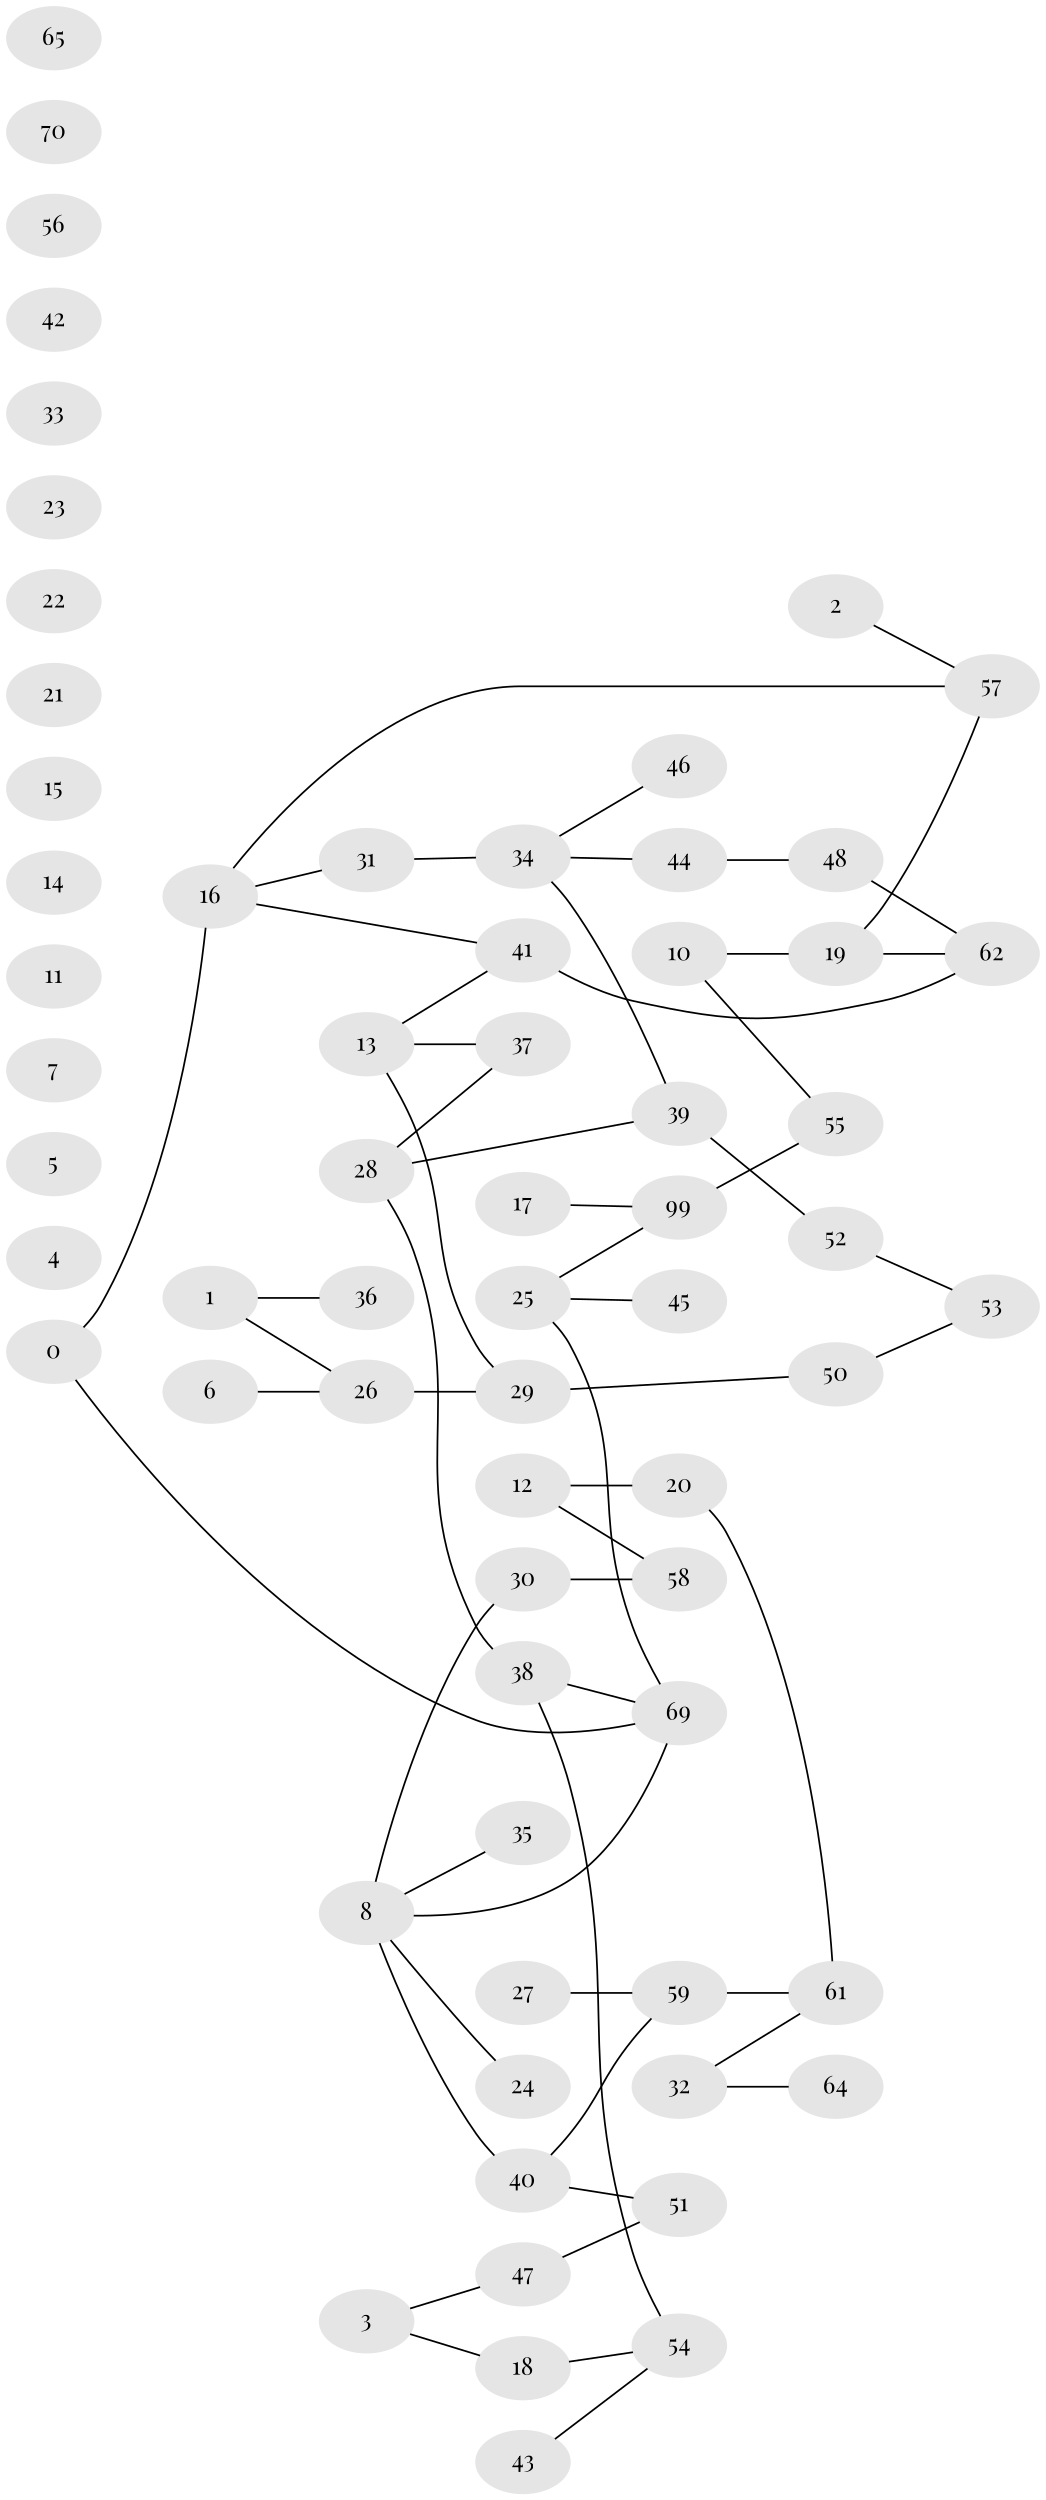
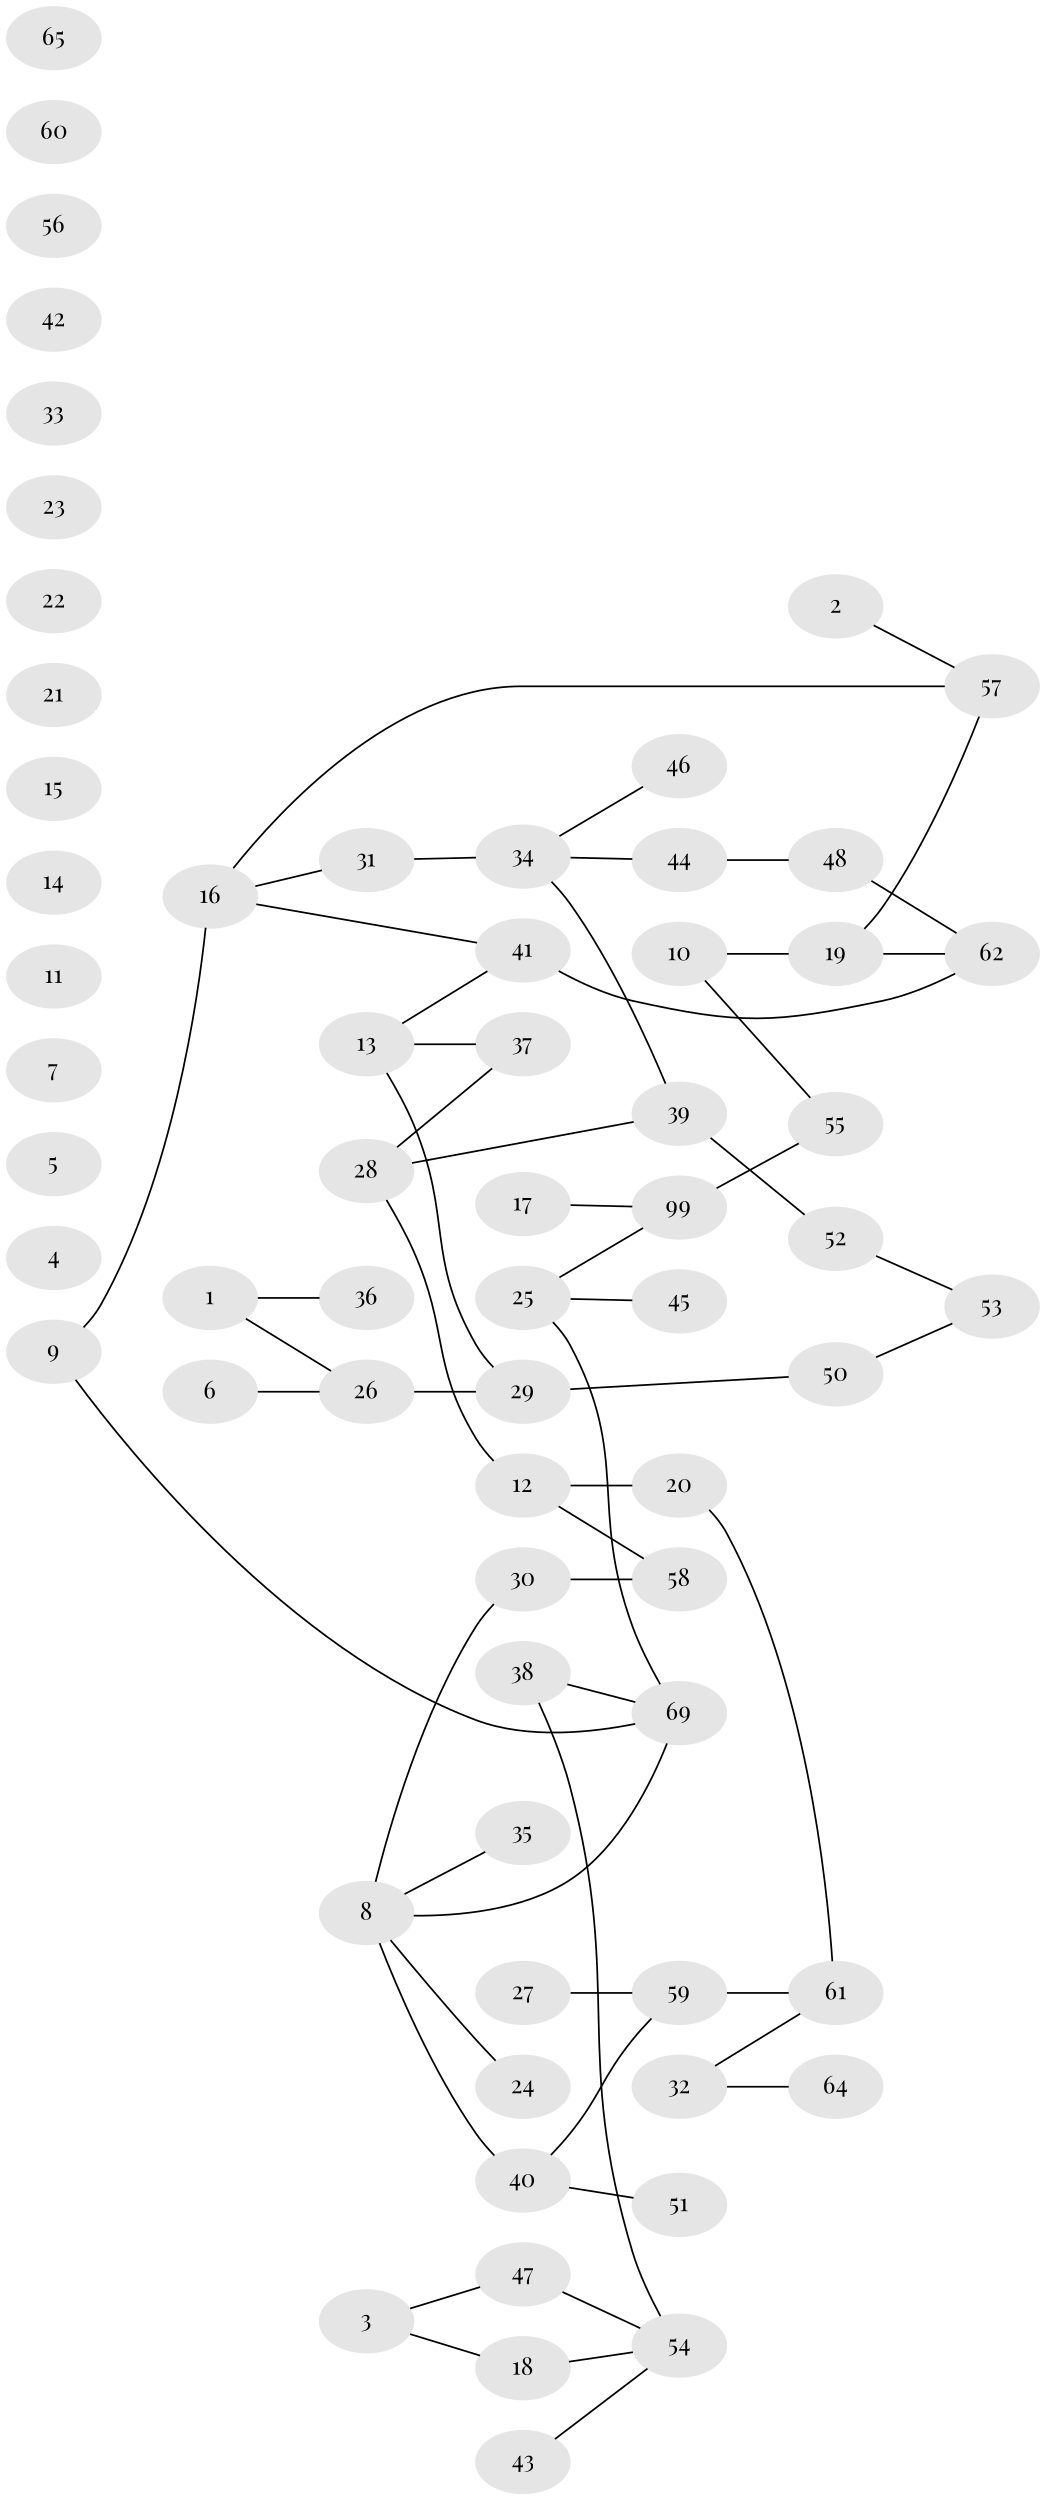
(54, 132) -> (54, 132)
(54, 1352) -> (54, 1352)
(438, 1426) -> (438, 1332)
(601, 2240) -> (601, 2310)
